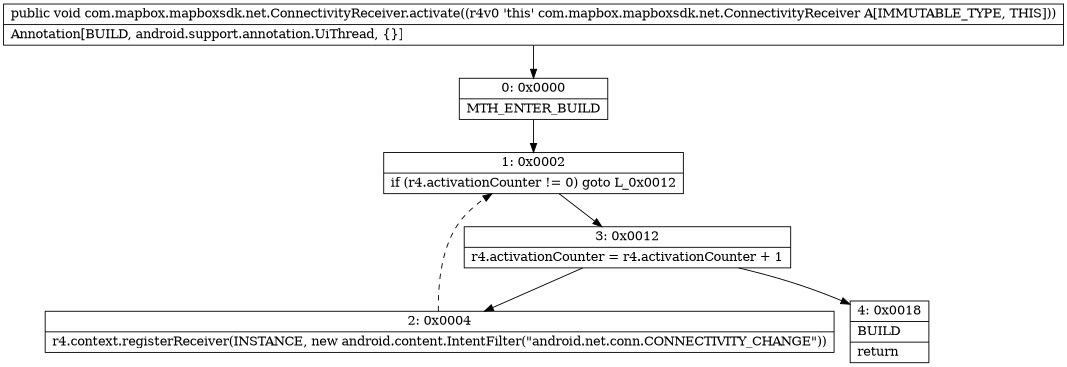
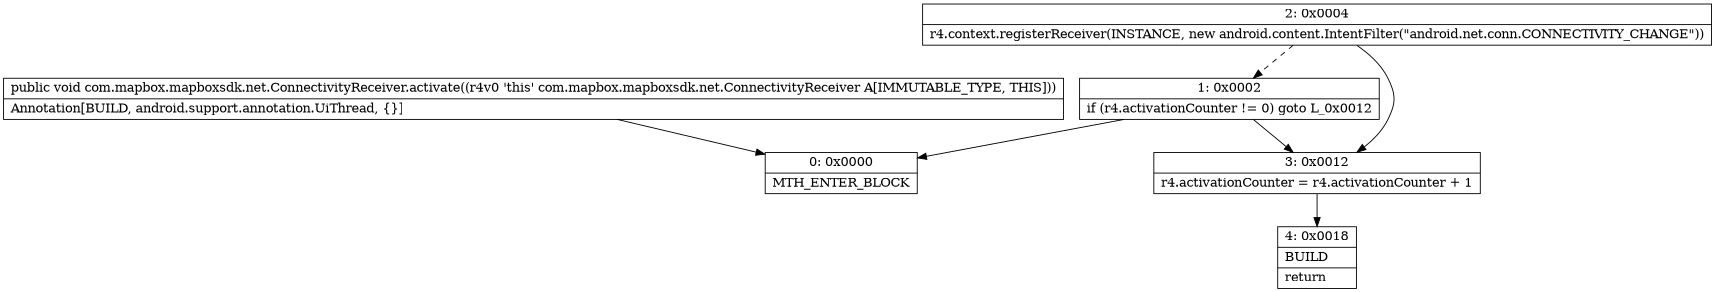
(534, 109) -> (841, 183)
(534, 131) -> (1025, 138)
(538, 288) -> (1394, 94)
